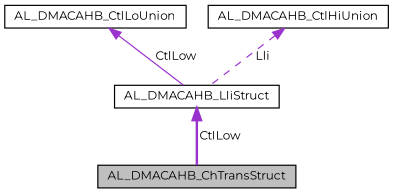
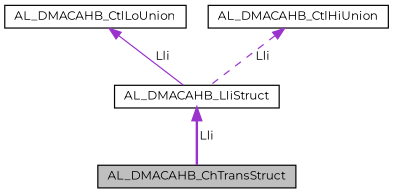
(175, 57) -> (162, 57)
(219, 137) -> (206, 137)
